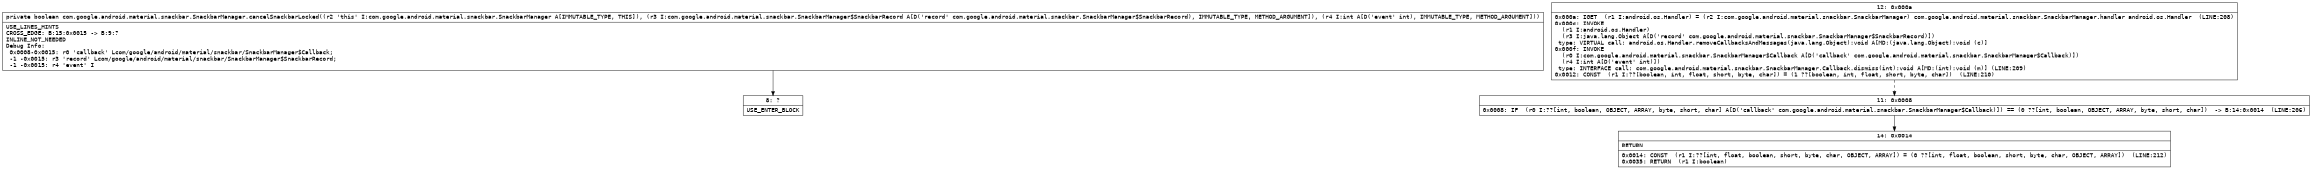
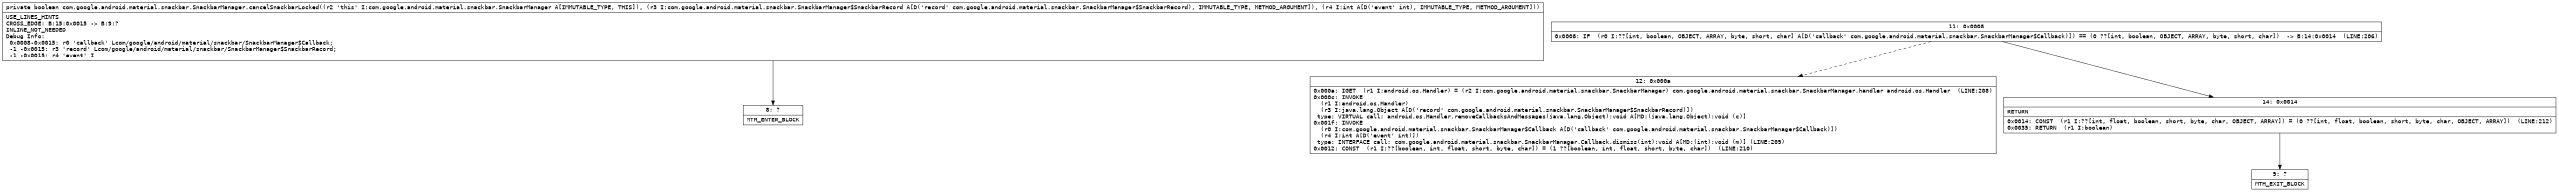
(1583, 49) -> (1342, 123)
(1894, 86) -> (1867, 58)
(773, 110) -> (773, 120)
none -> (2280, 179)
